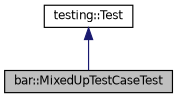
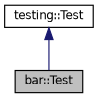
(89, 82) -> (49, 82)
